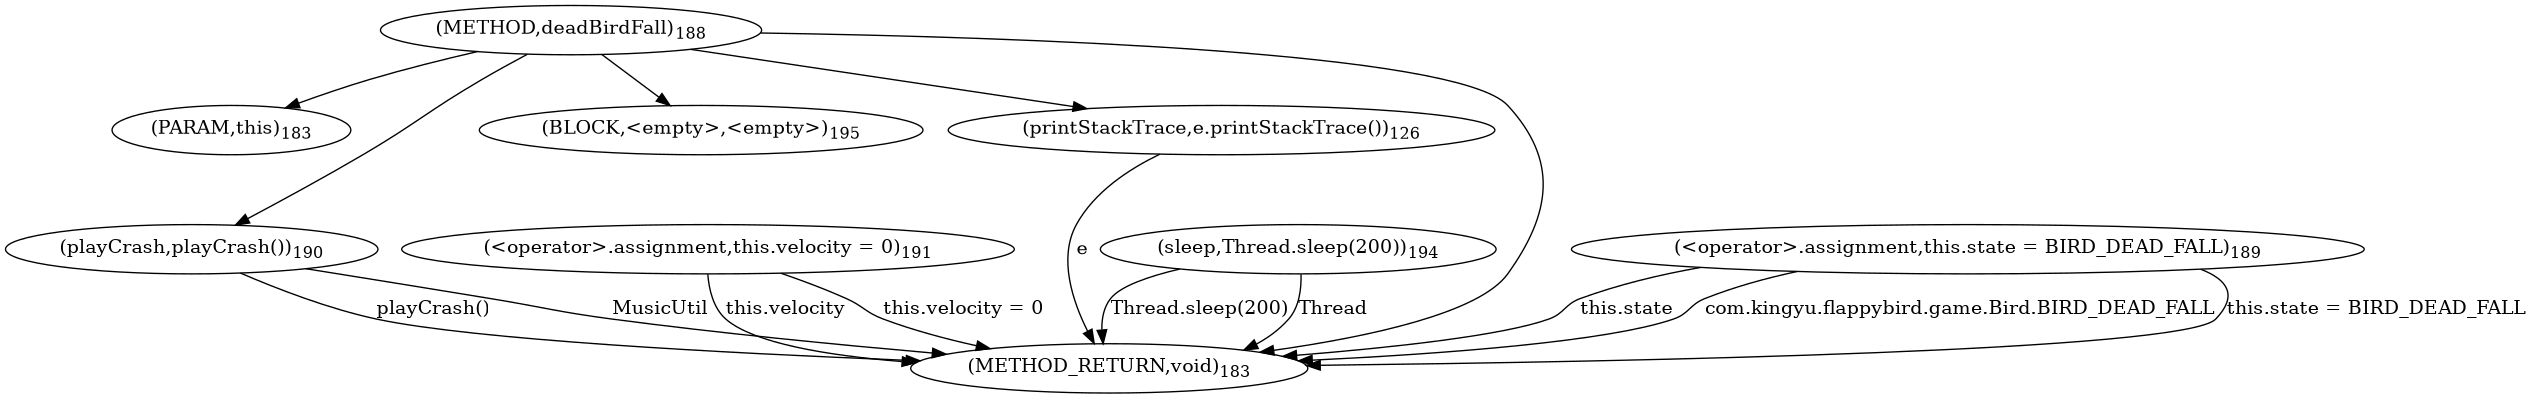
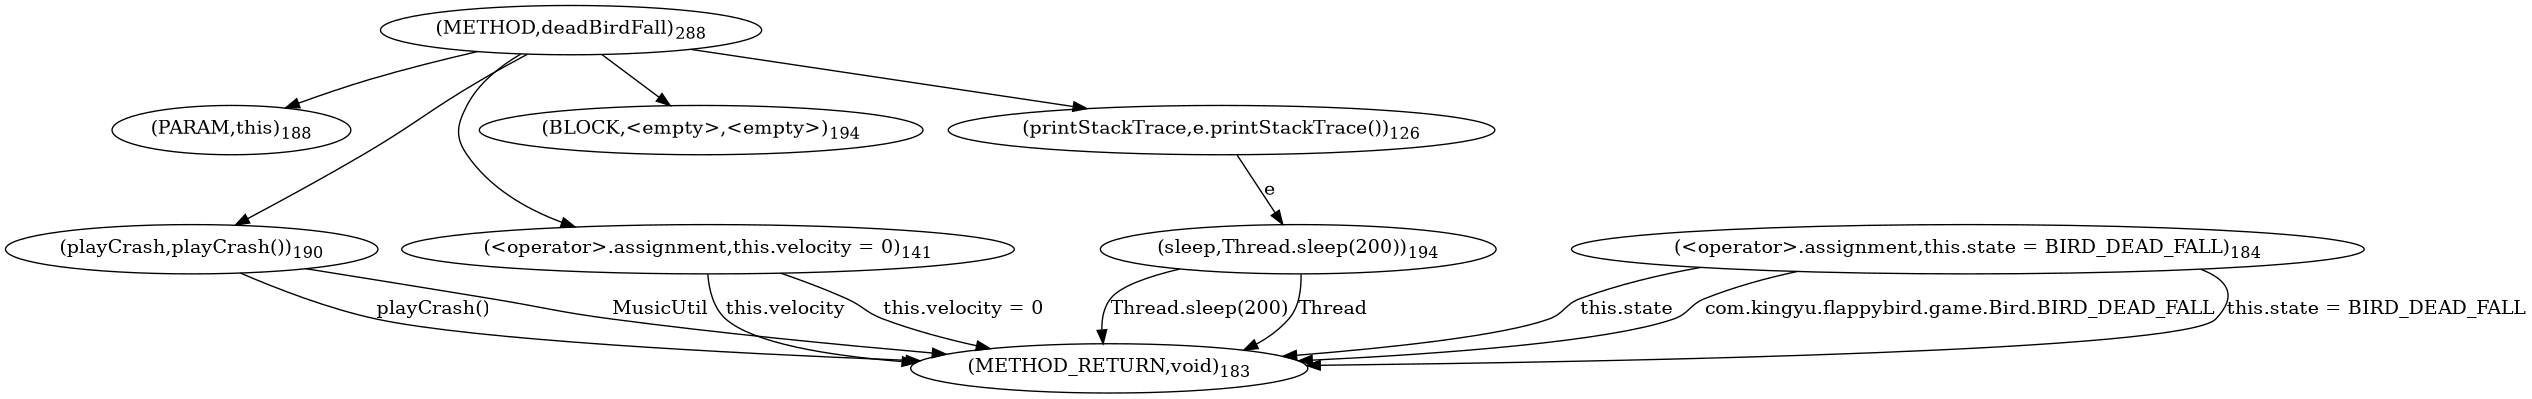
(691, 28) -> (691, 28)
(1355, 65) -> (464, 151)
(296, 128) -> (296, 128)
(845, 128) -> (845, 128)
(1076, 225) -> (1256, 184)
(917, 247) -> (917, 247)
(2246, 247) -> (2246, 247)
